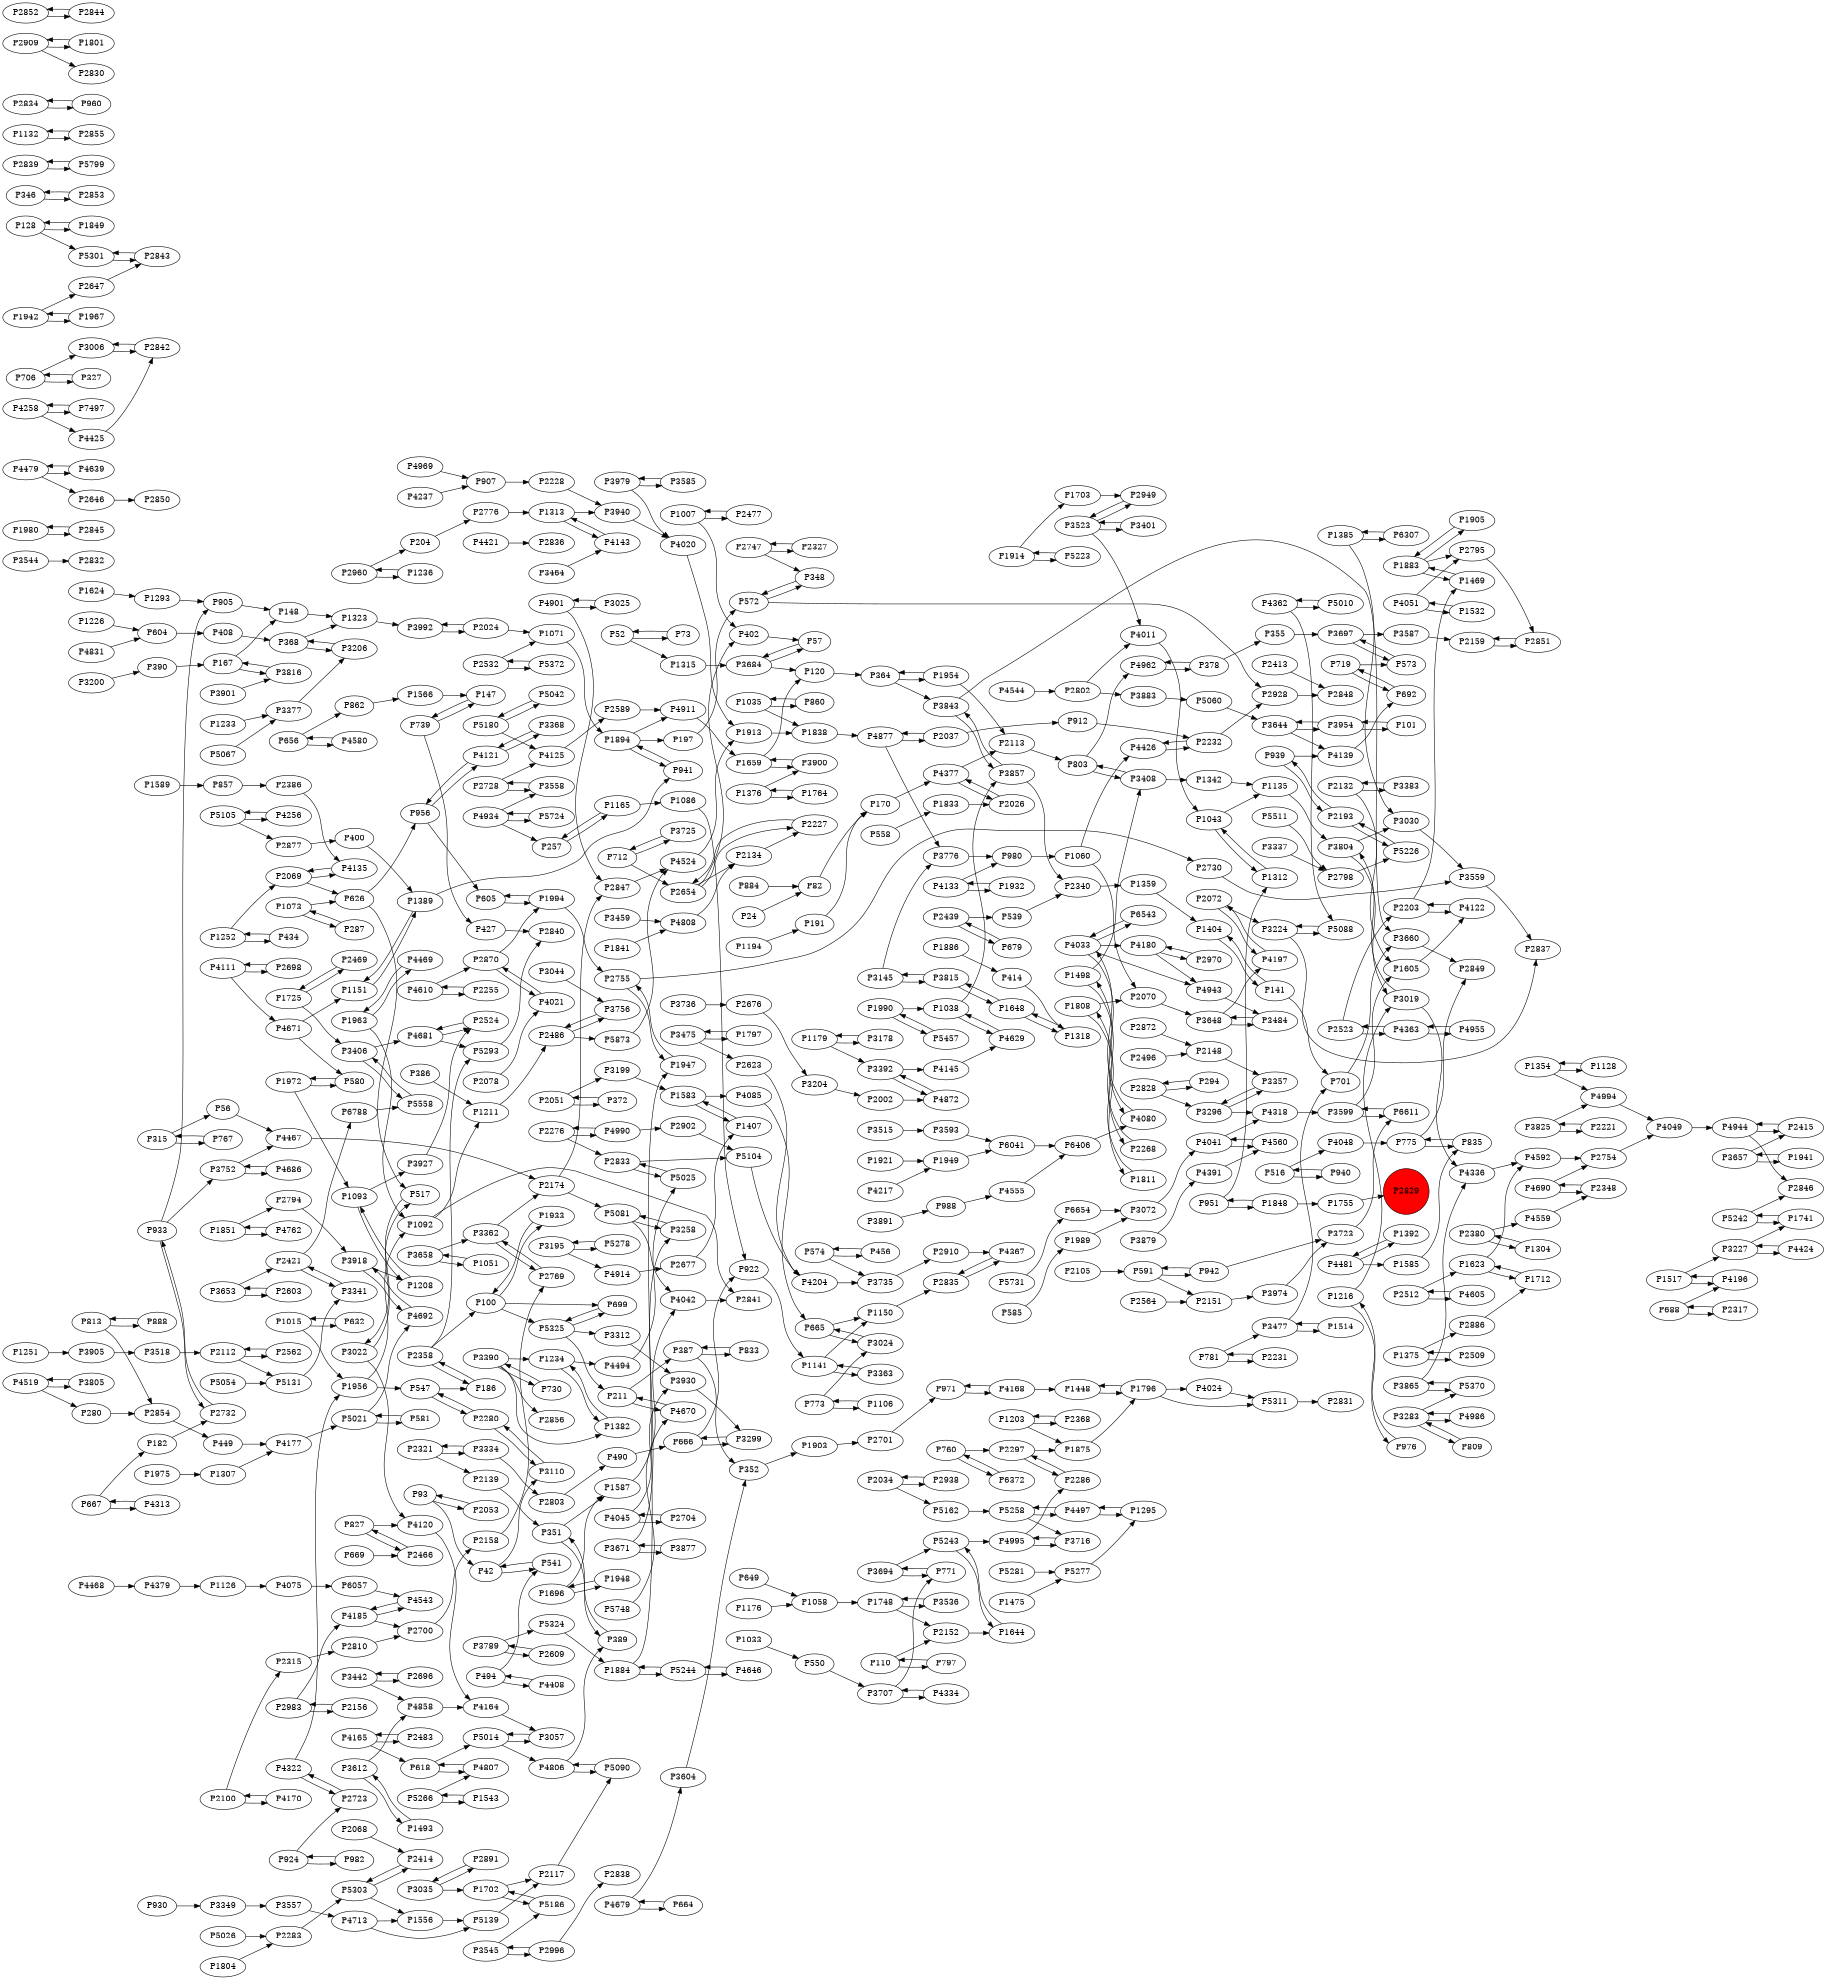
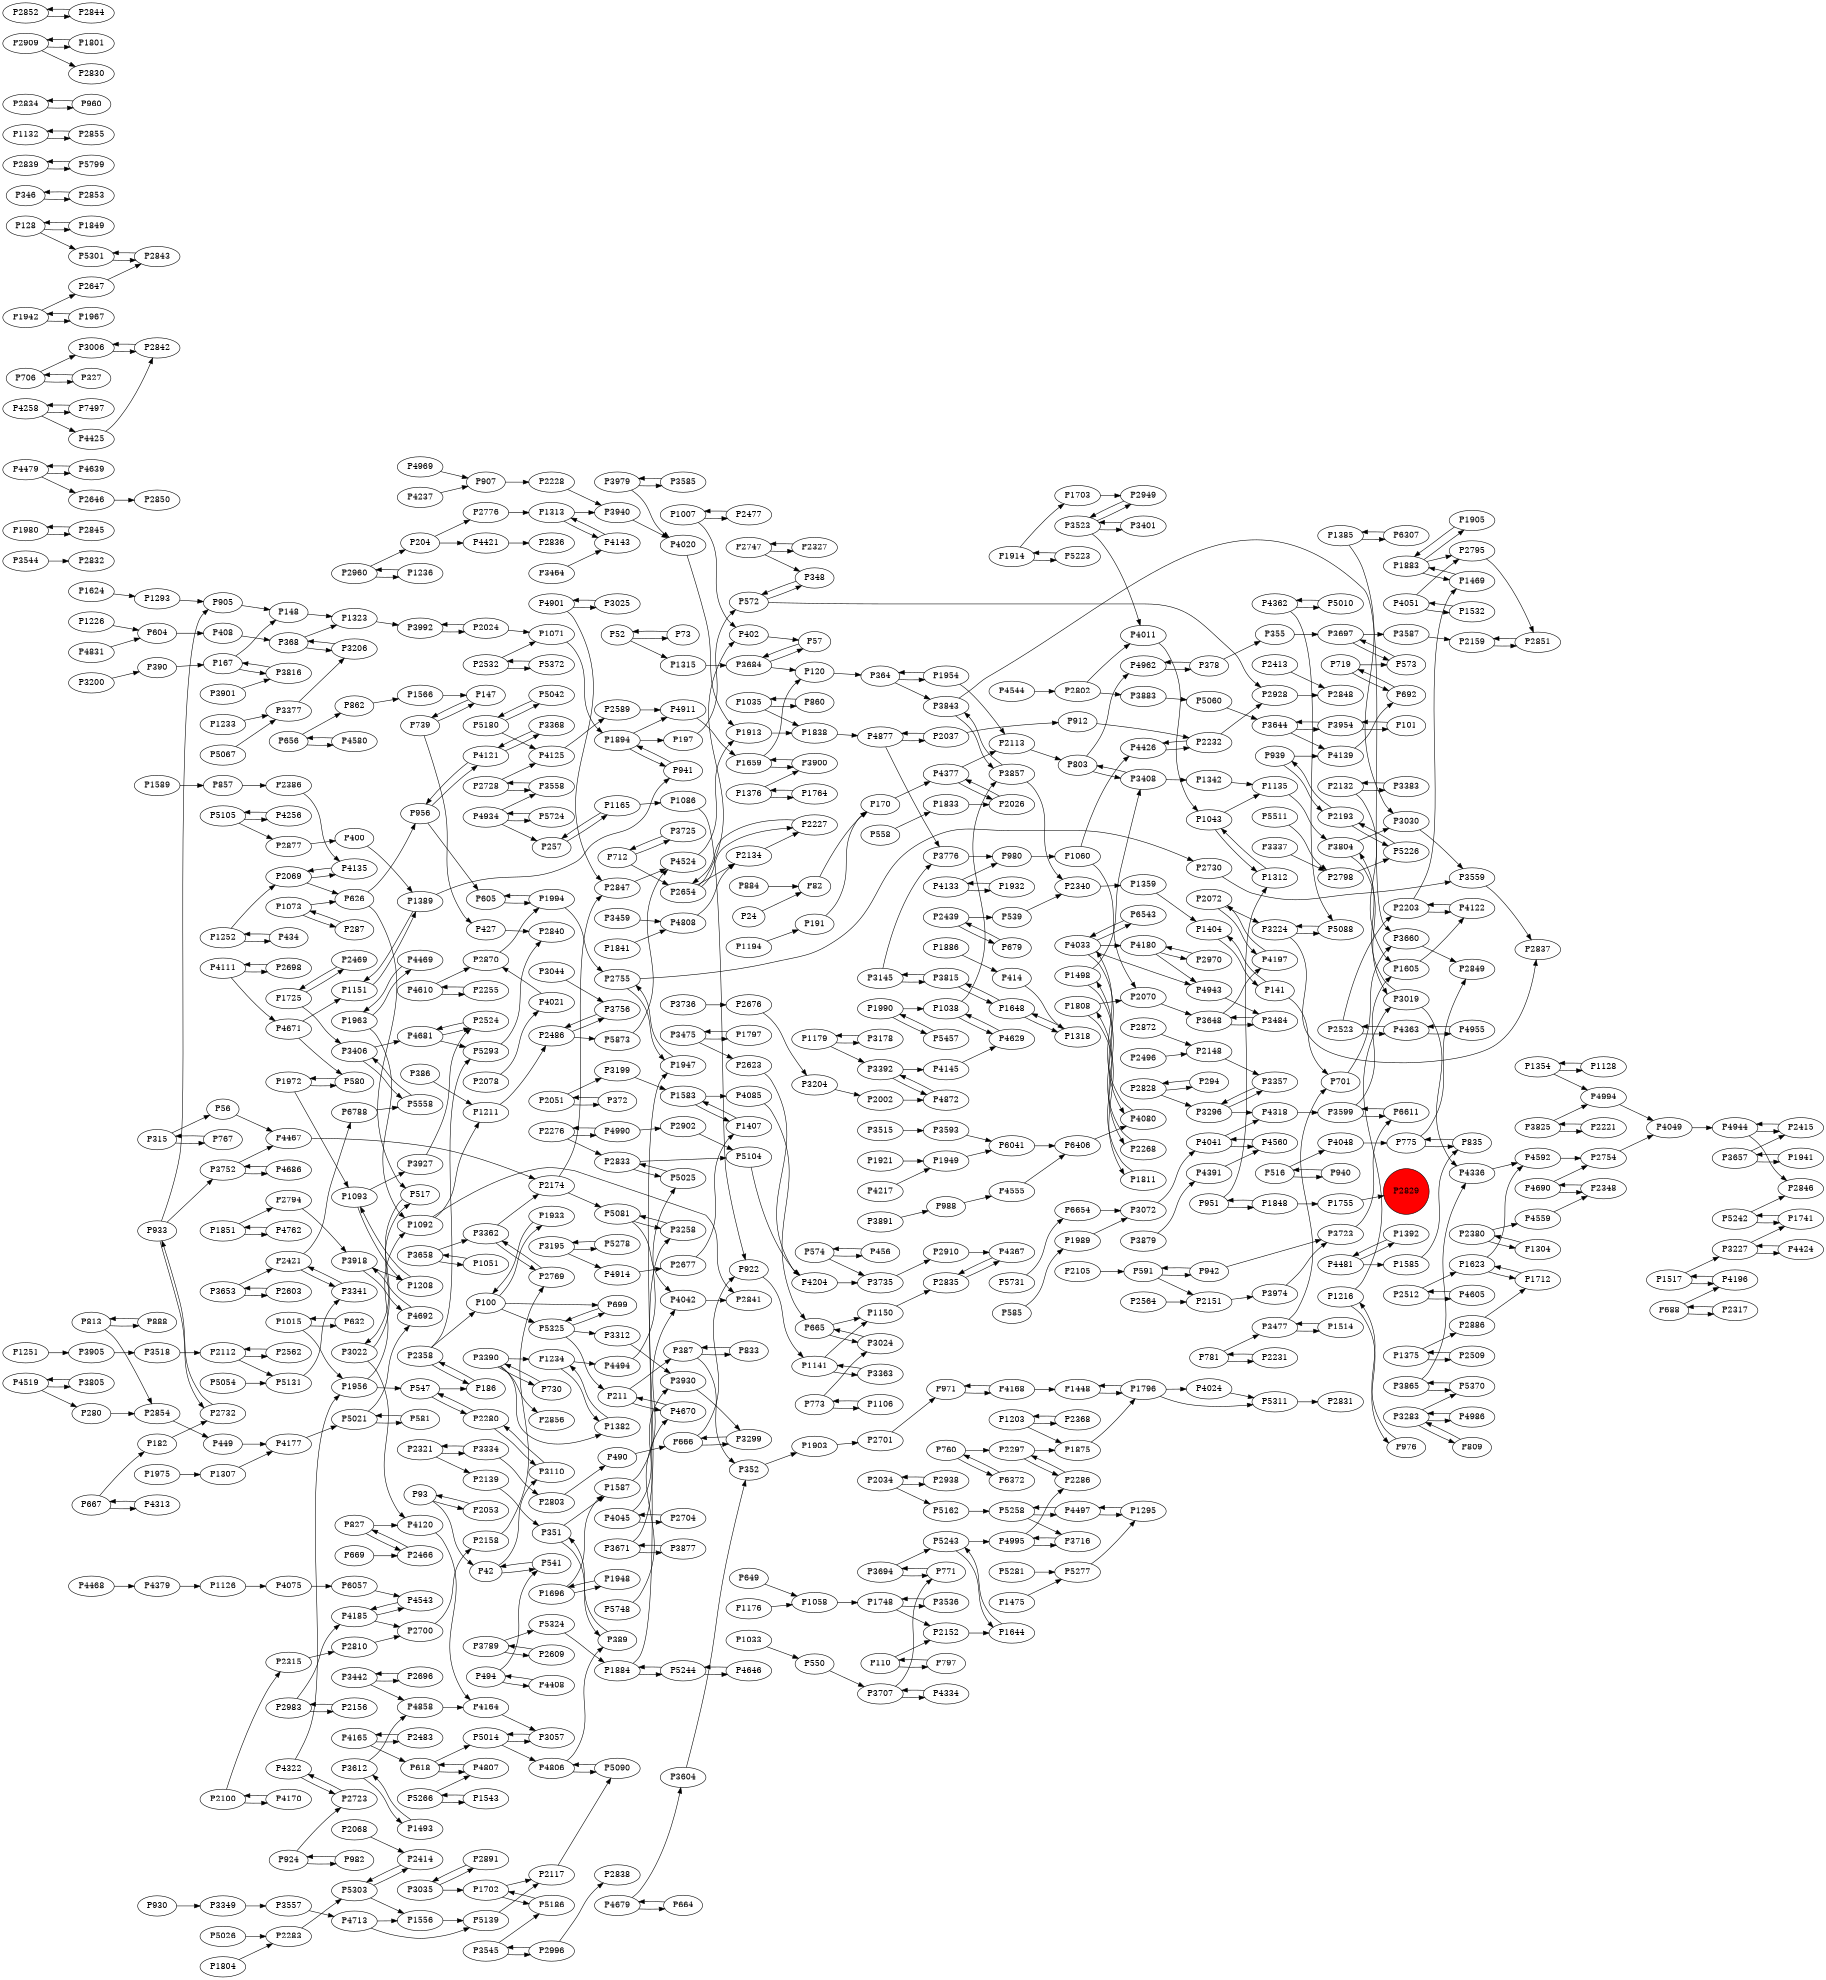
none -> (448, 543)
(513, 981) -> none
